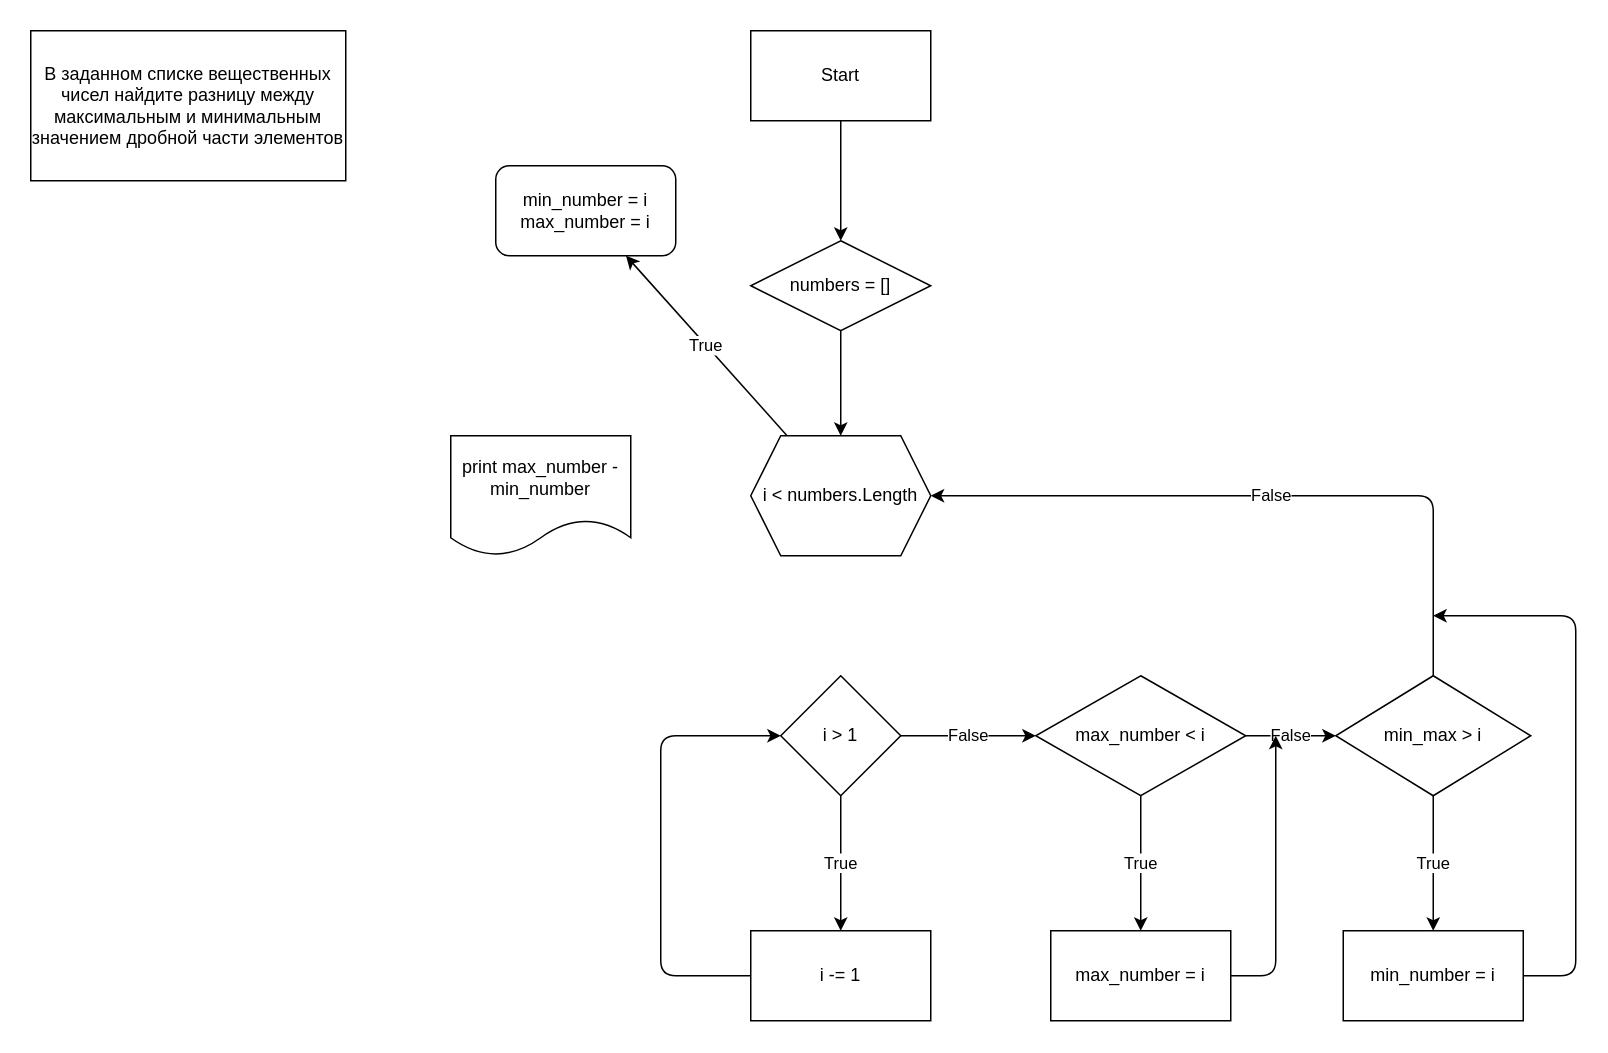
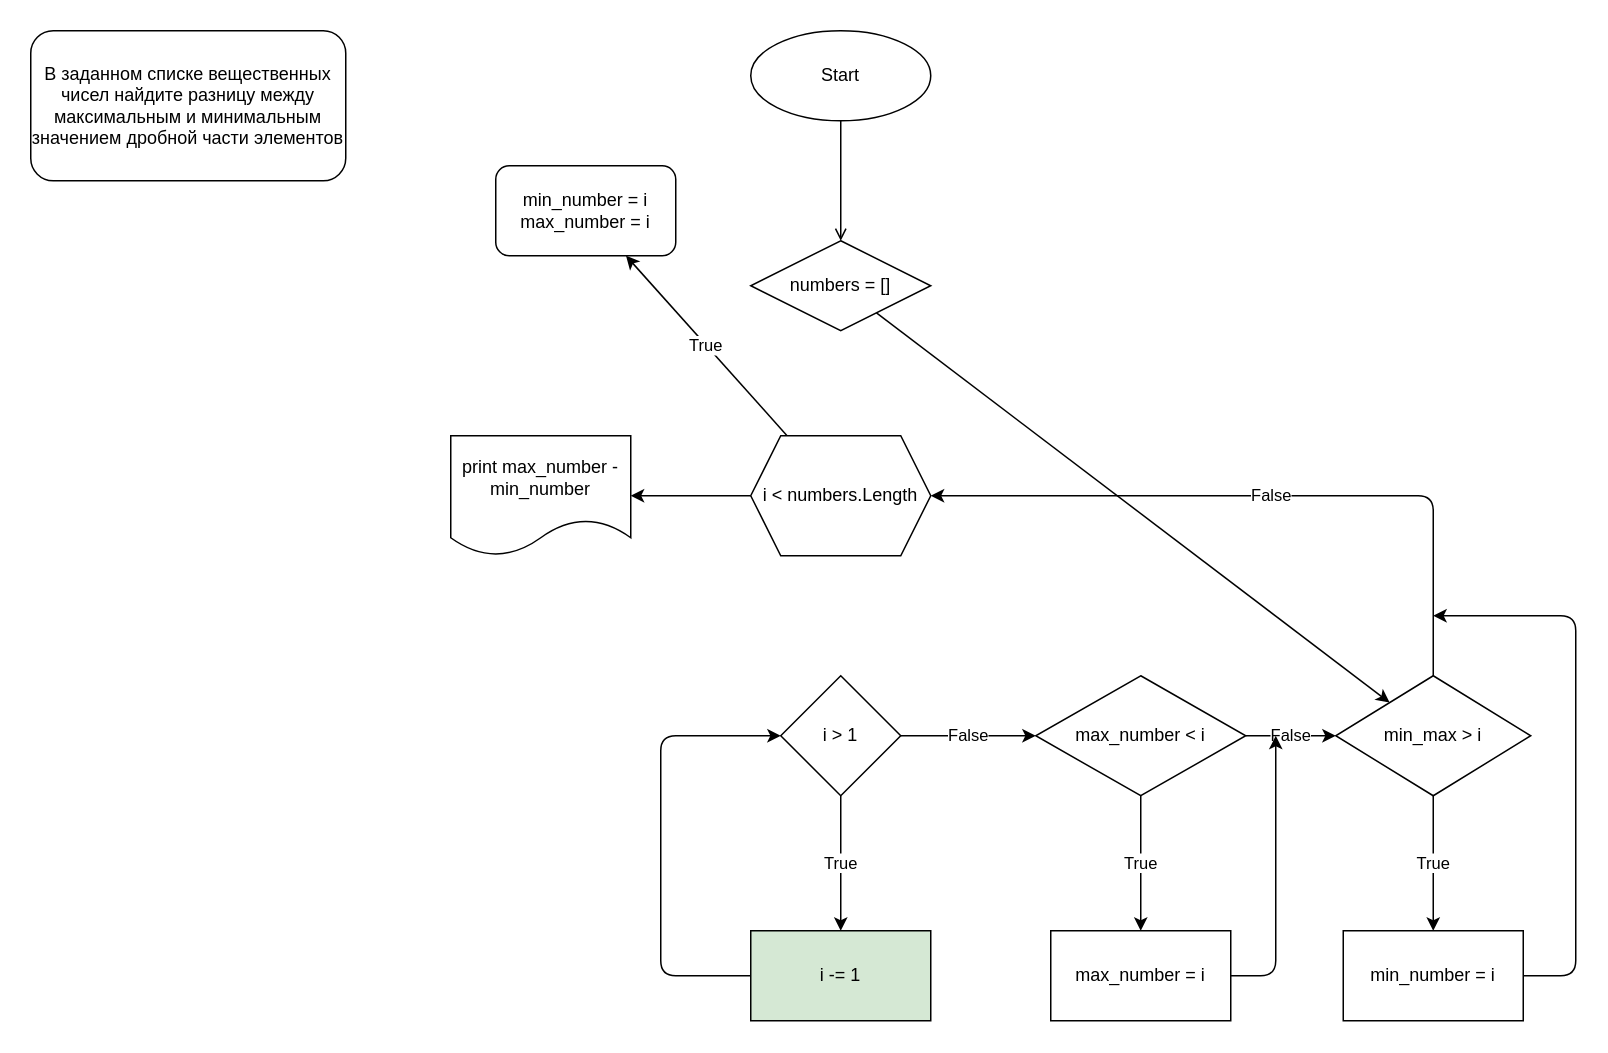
(841, 76) -> (841, 76)
(188, 106) -> (188, 106)
(841, 229) -> (841, 231)
(841, 378) -> (1250, 597)
none -> (696, 496)
(841, 976) -> (841, 976)
